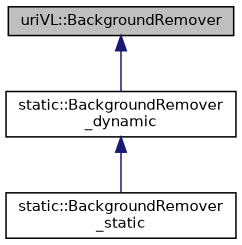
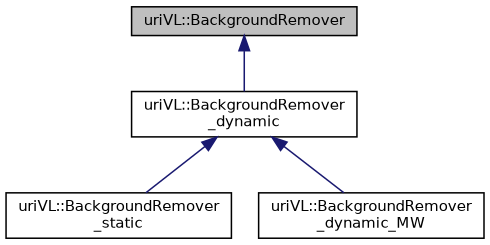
(121, 114) -> (244, 114)
(121, 216) -> (119, 216)
none -> (371, 216)
